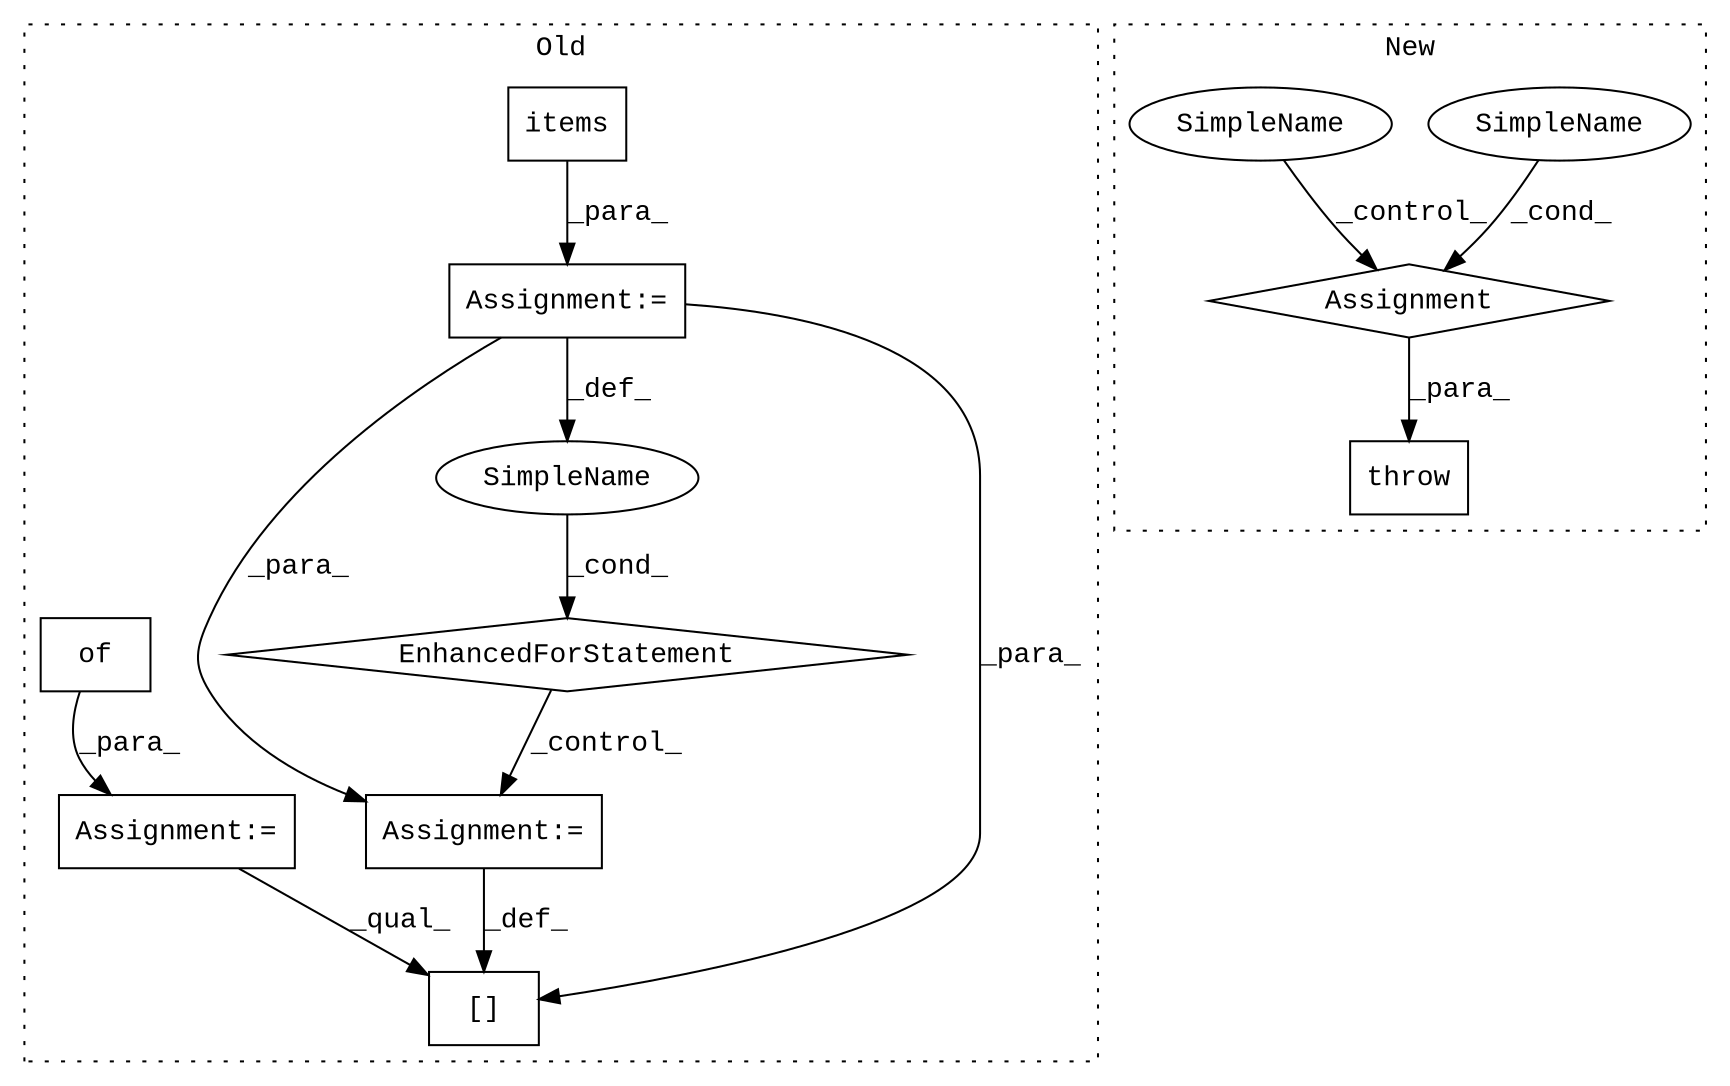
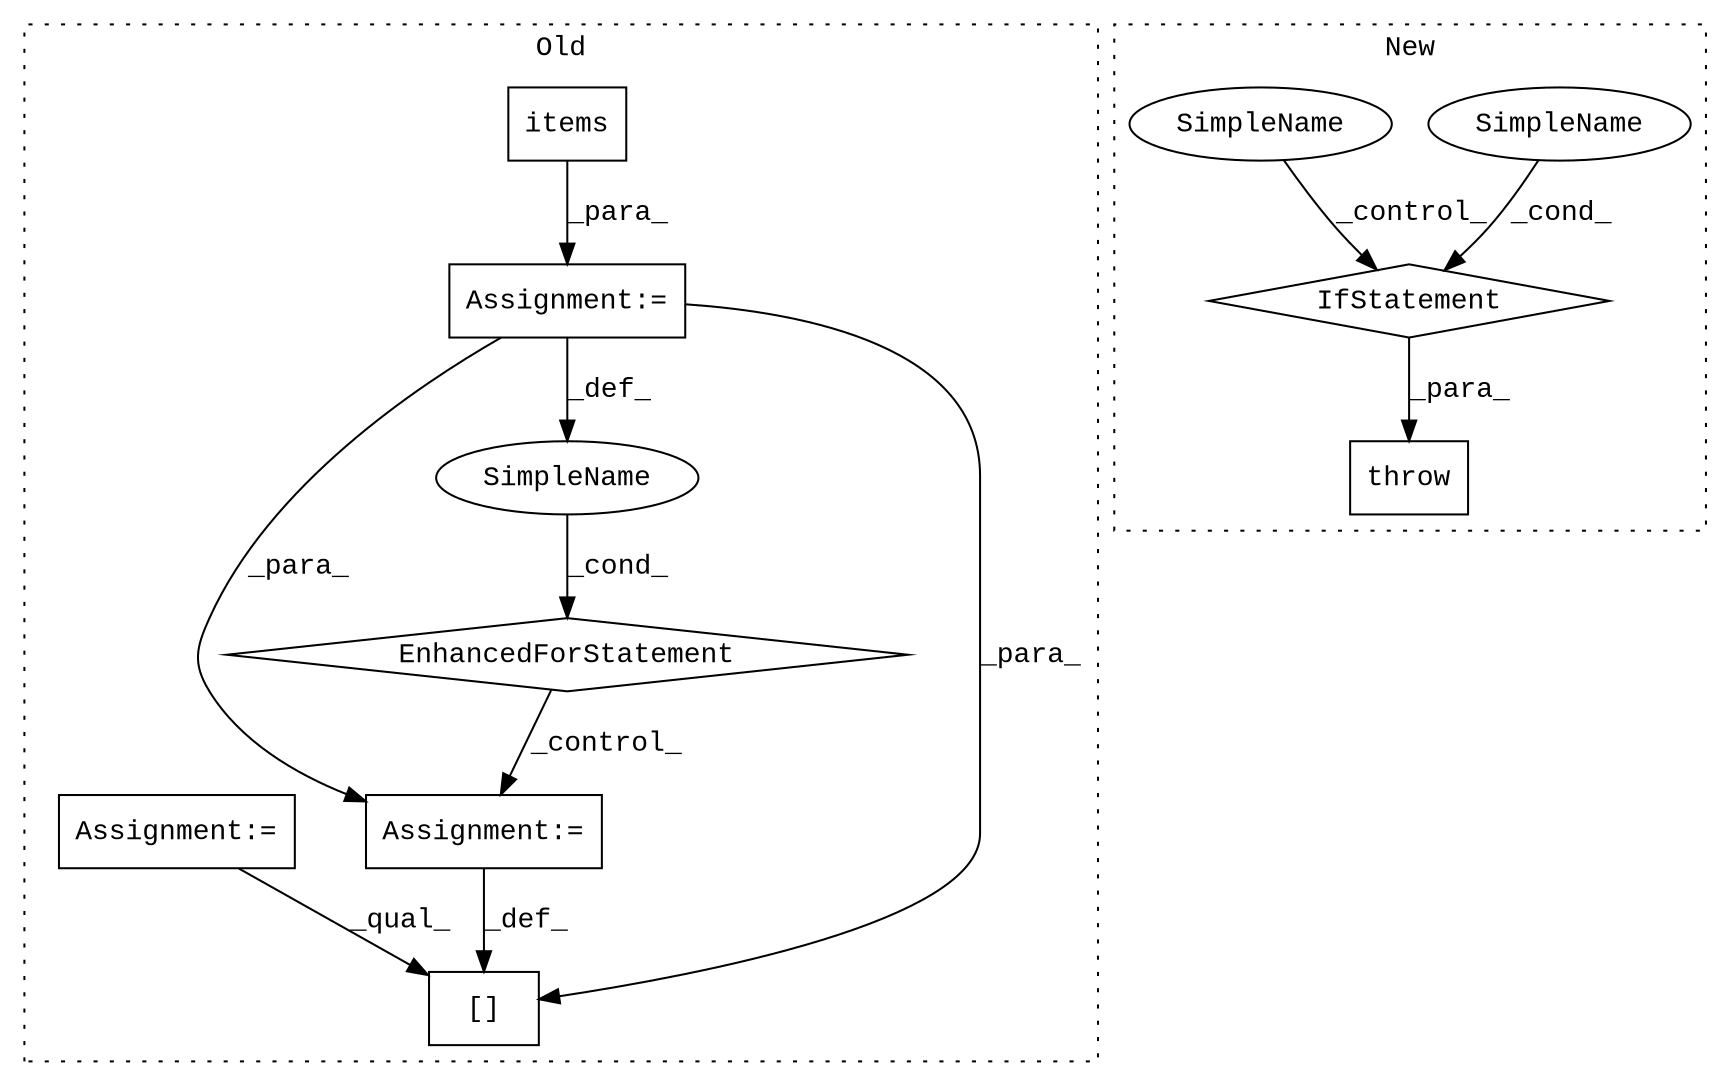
(1409, 301) -> (1409, 301)
(96, 655) -> none
